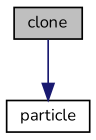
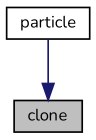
(48, 61) -> (48, 61)
